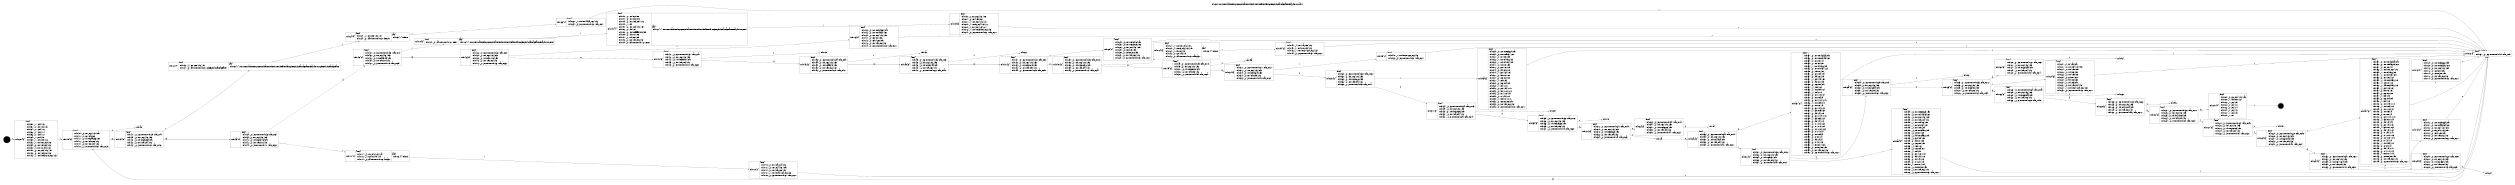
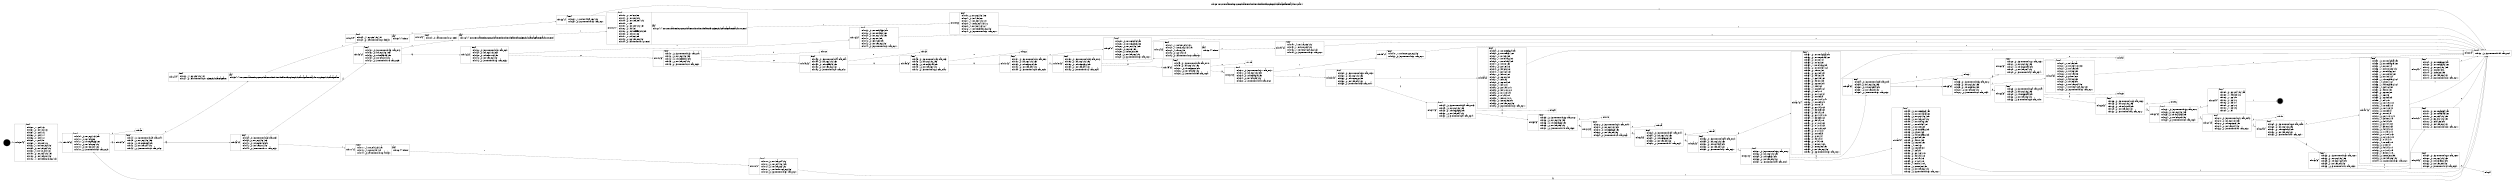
(2200, 110) -> (2200, 107)
(1675, 139) -> (1685, 141)
